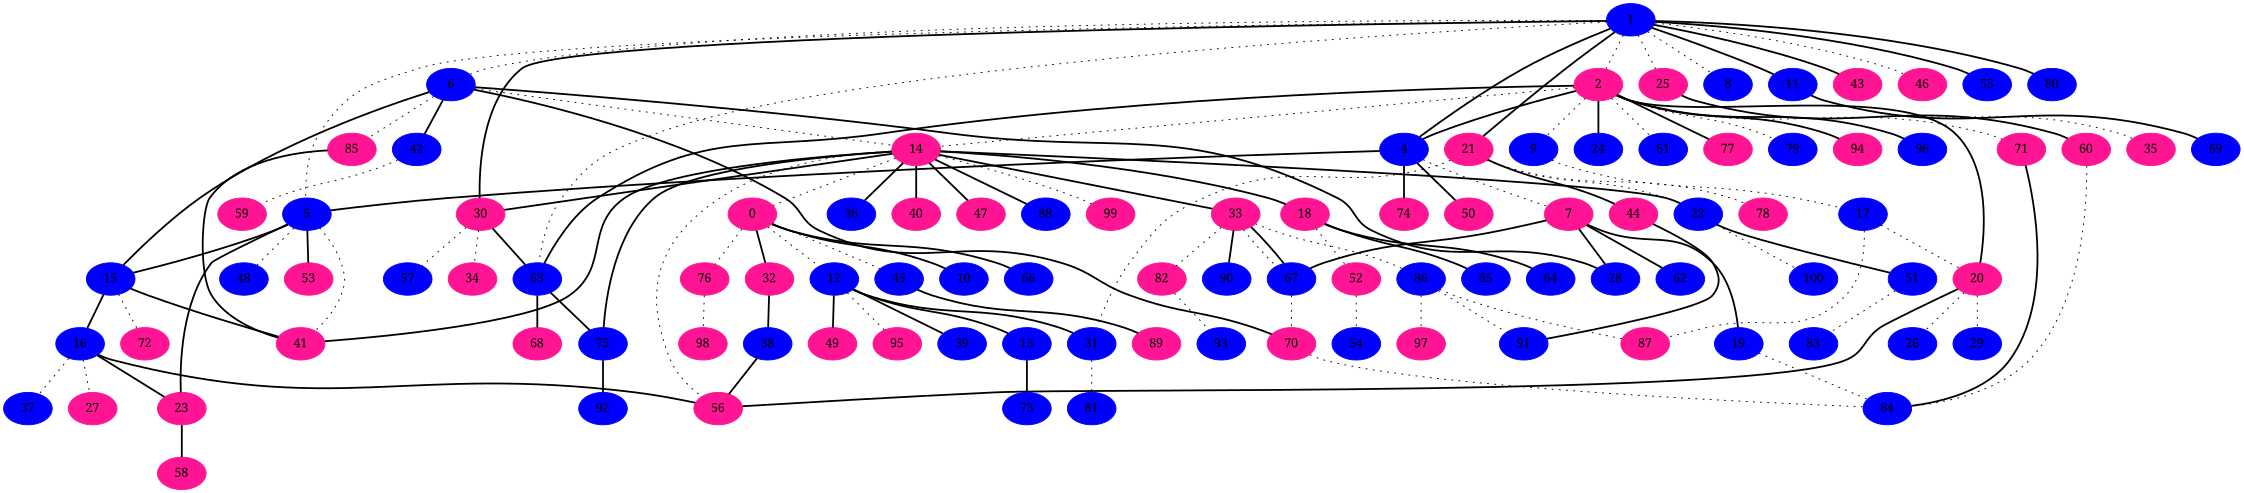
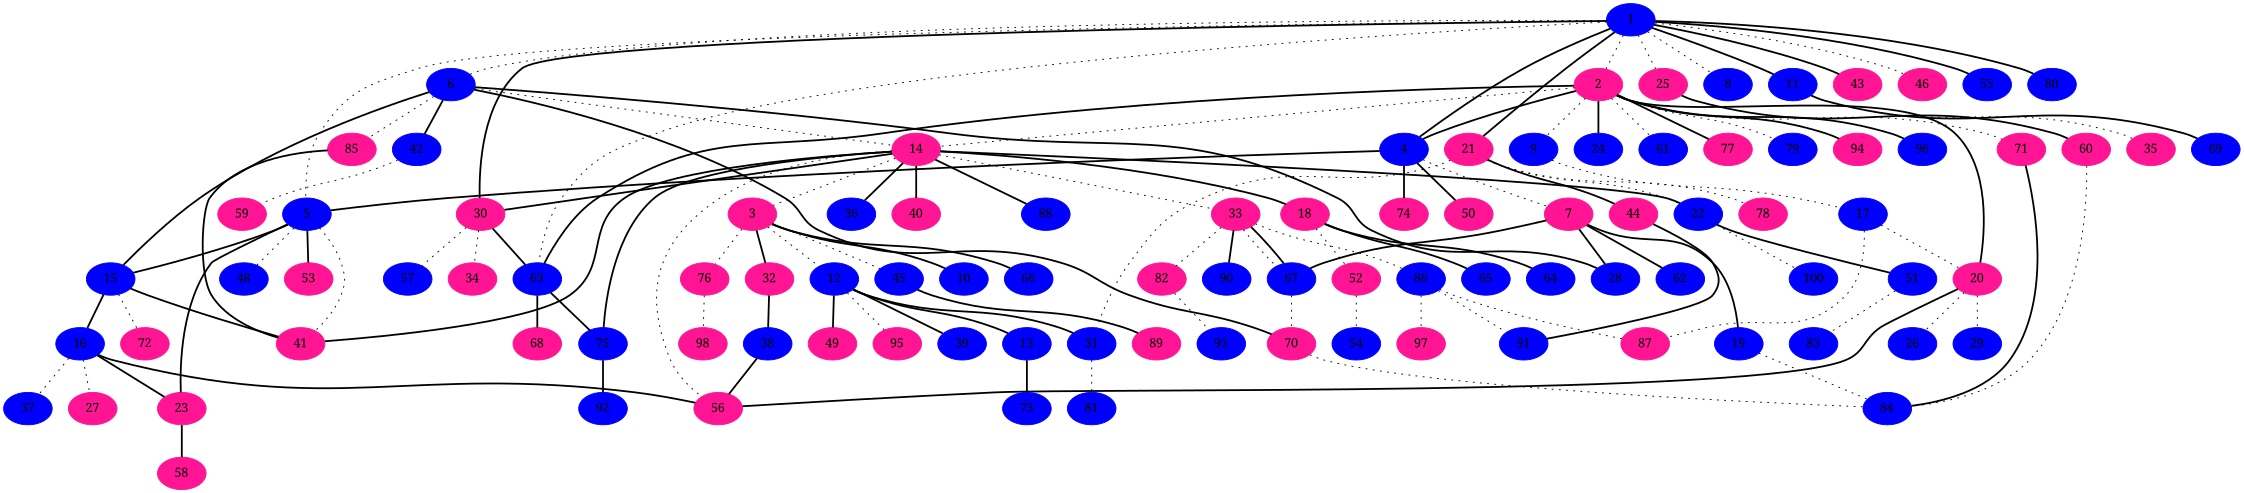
(1076, 182) -> (1076, 182)
(752, 214) -> (752, 214)
(981, 214) -> none
(1111, 214) -> none
